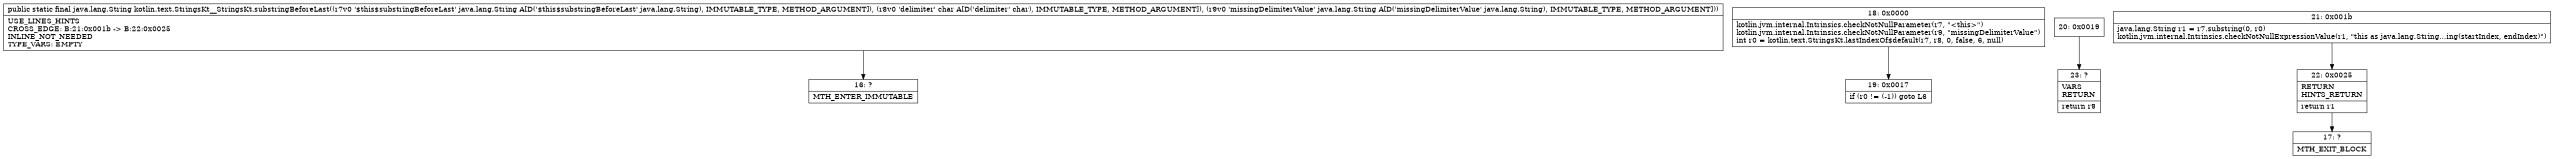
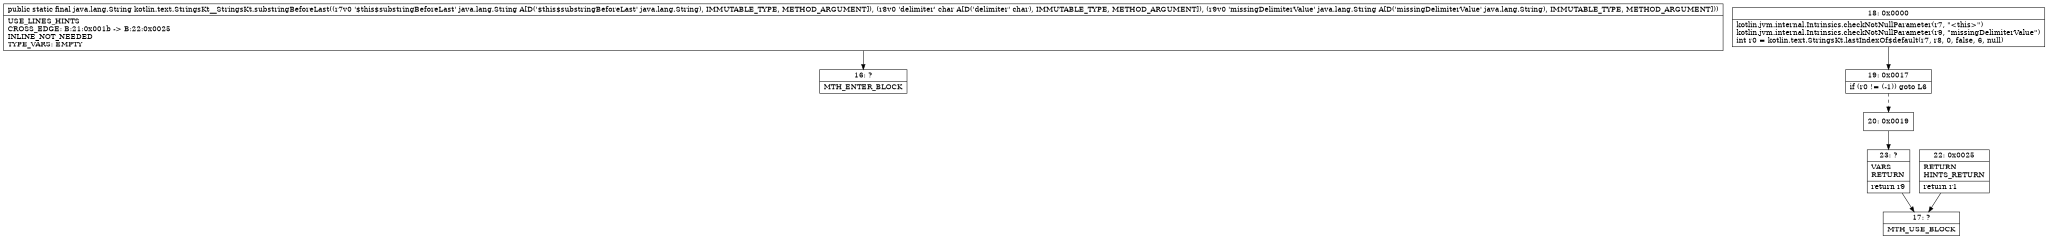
(2332, 27) -> none
(863, 97) -> (863, 87)
none -> (1889, 100)
(2332, 149) -> (1921, 229)
none -> (1907, 200)
